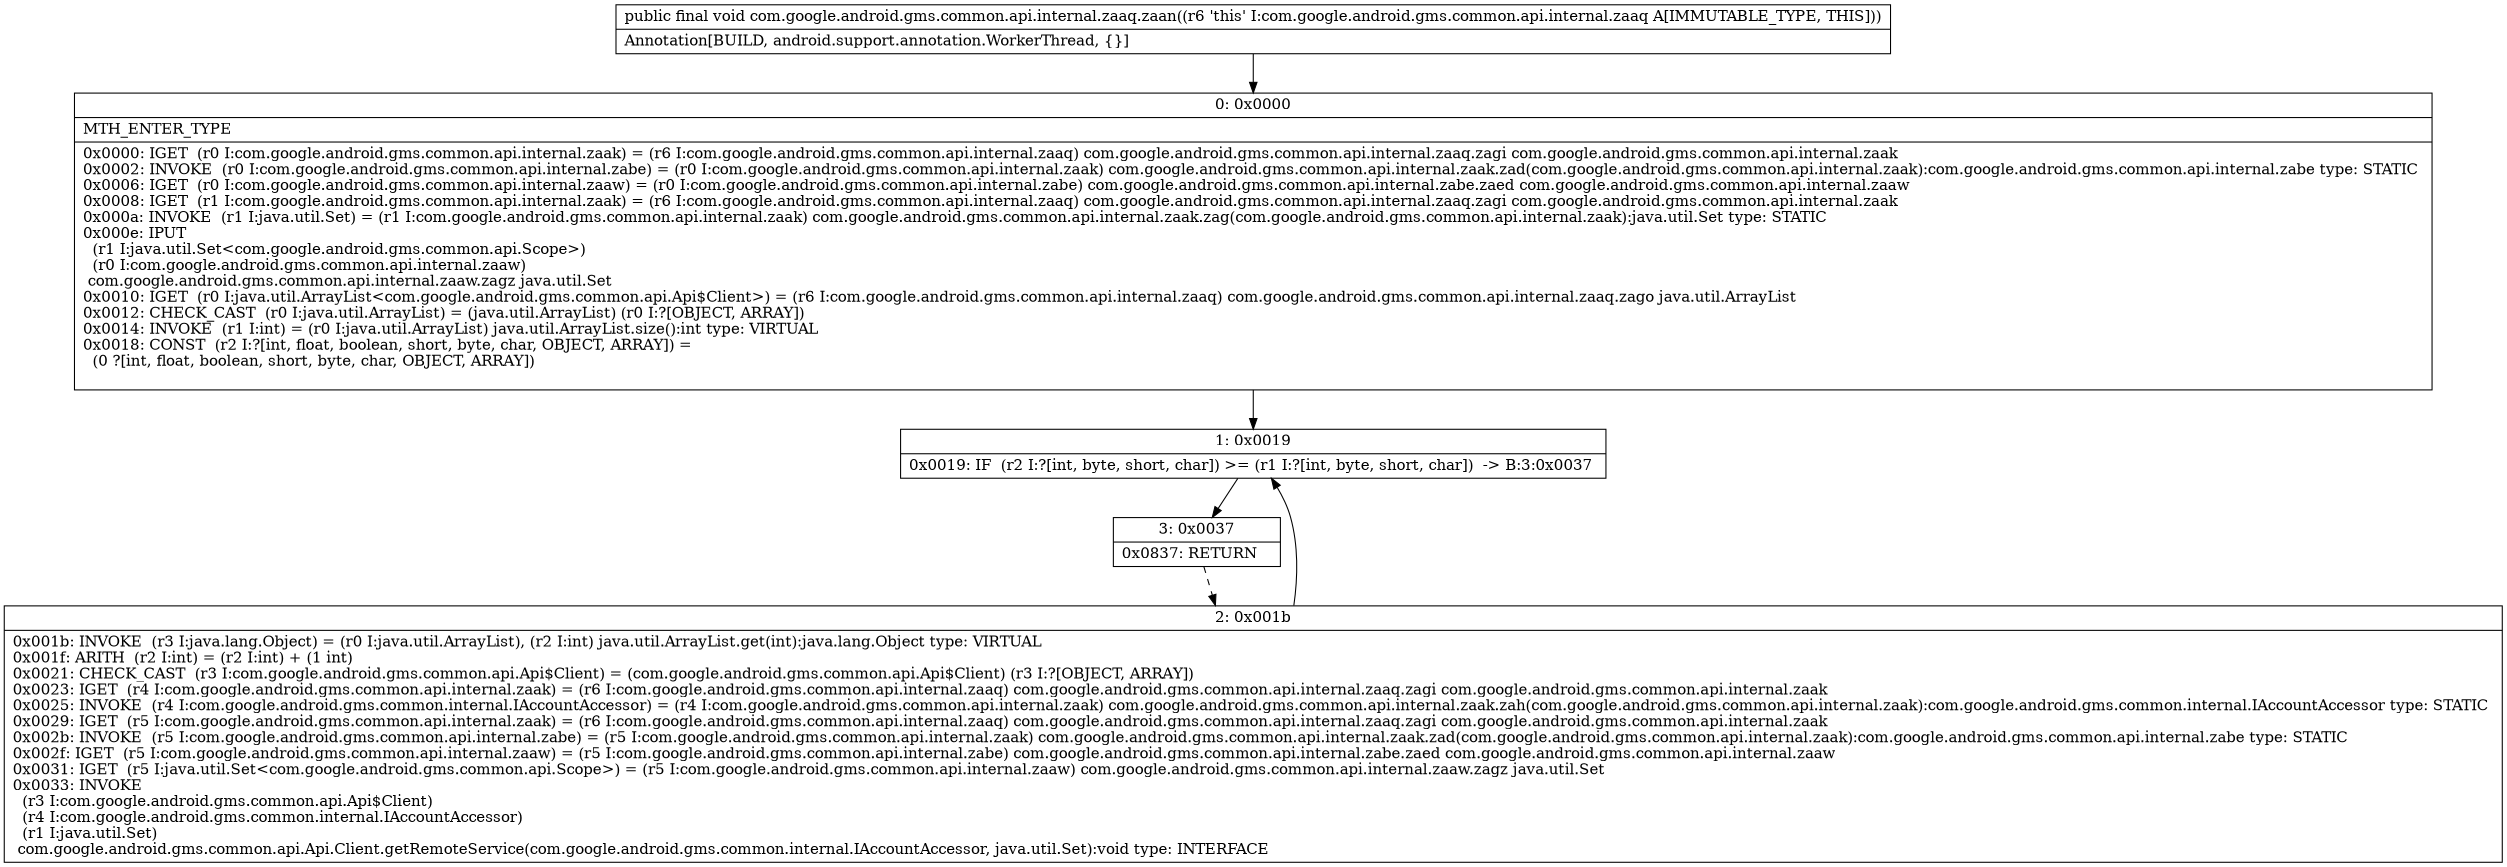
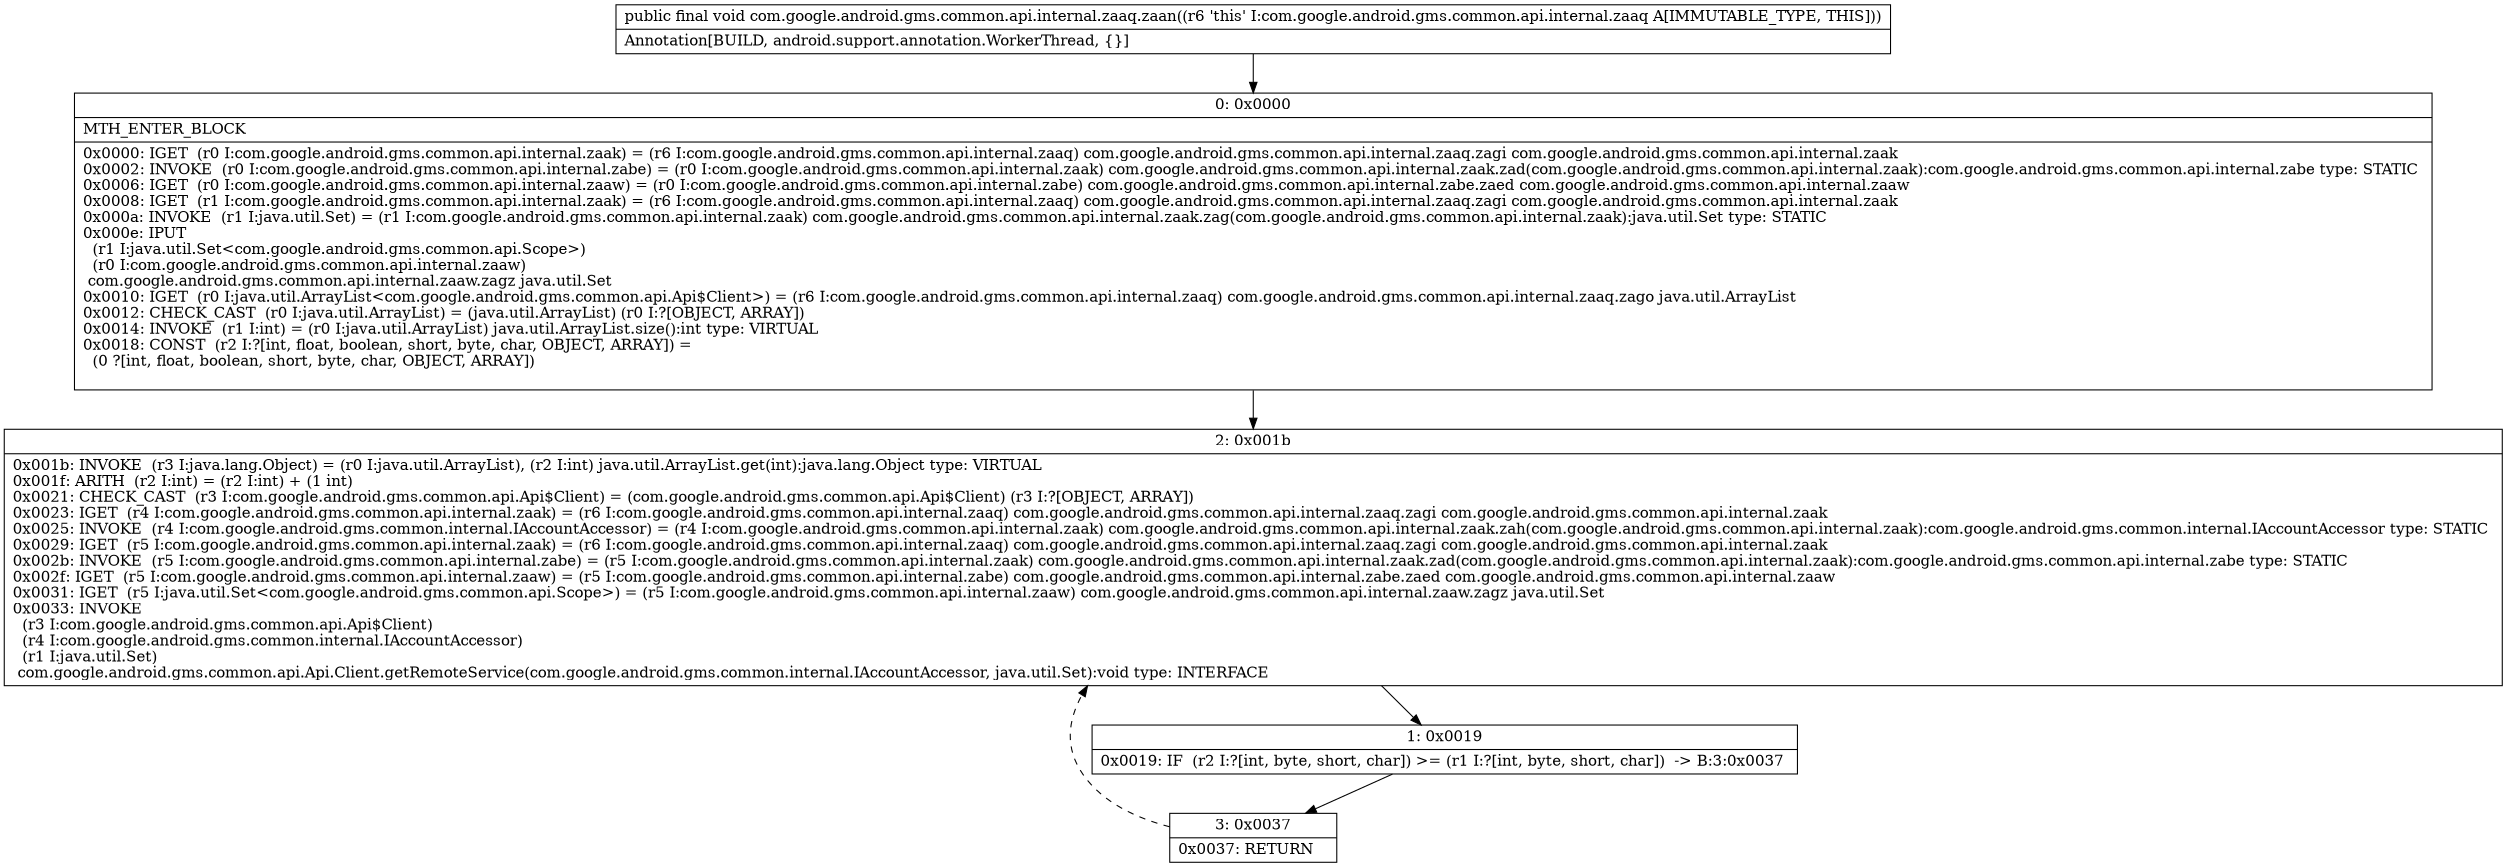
(157, 129) -> (165, 129)
(1253, 404) -> (1253, 404)
(1197, 554) -> (1253, 850)
